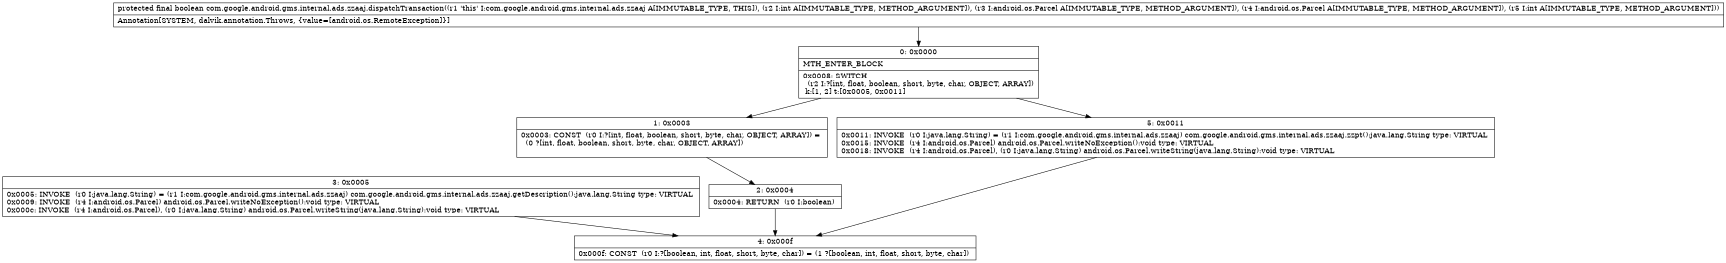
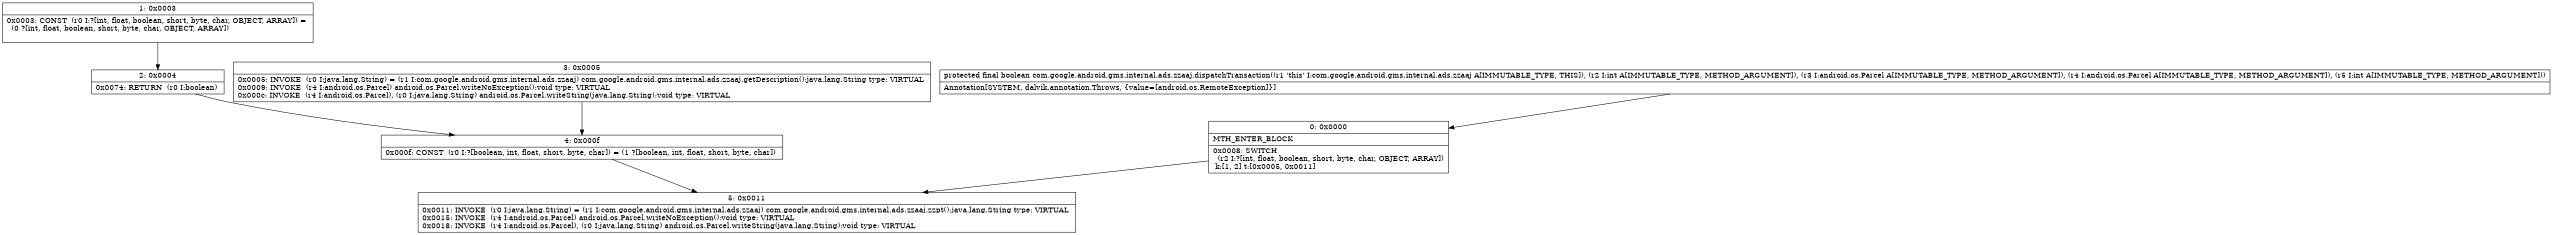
(786, 107) -> none
(959, 196) -> (652, 175)
(775, 202) -> (158, 88)
